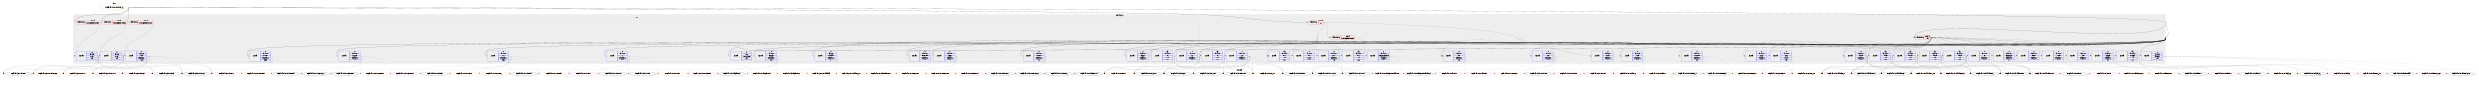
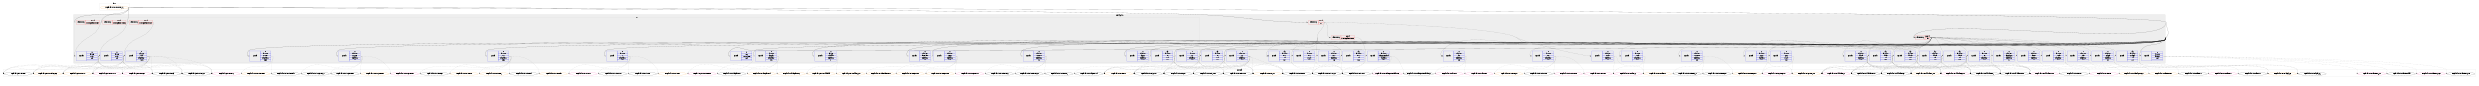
(2342, 74) -> none
